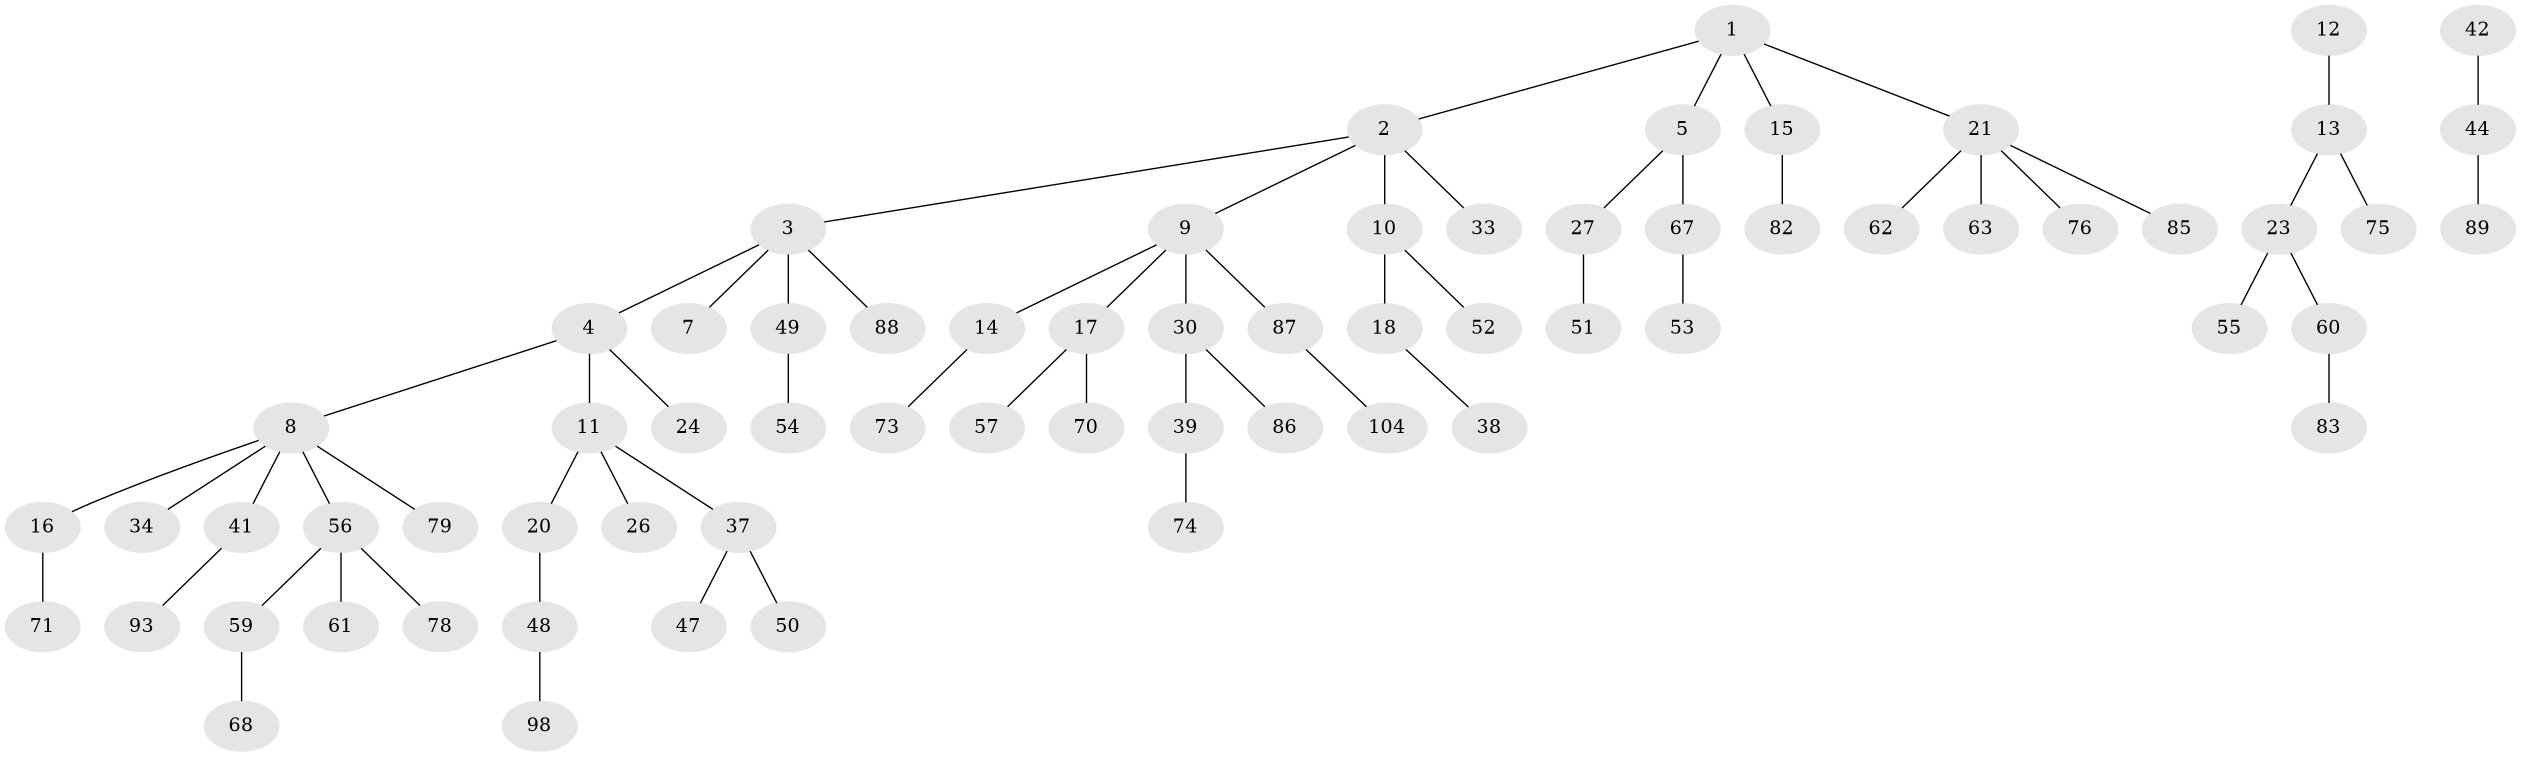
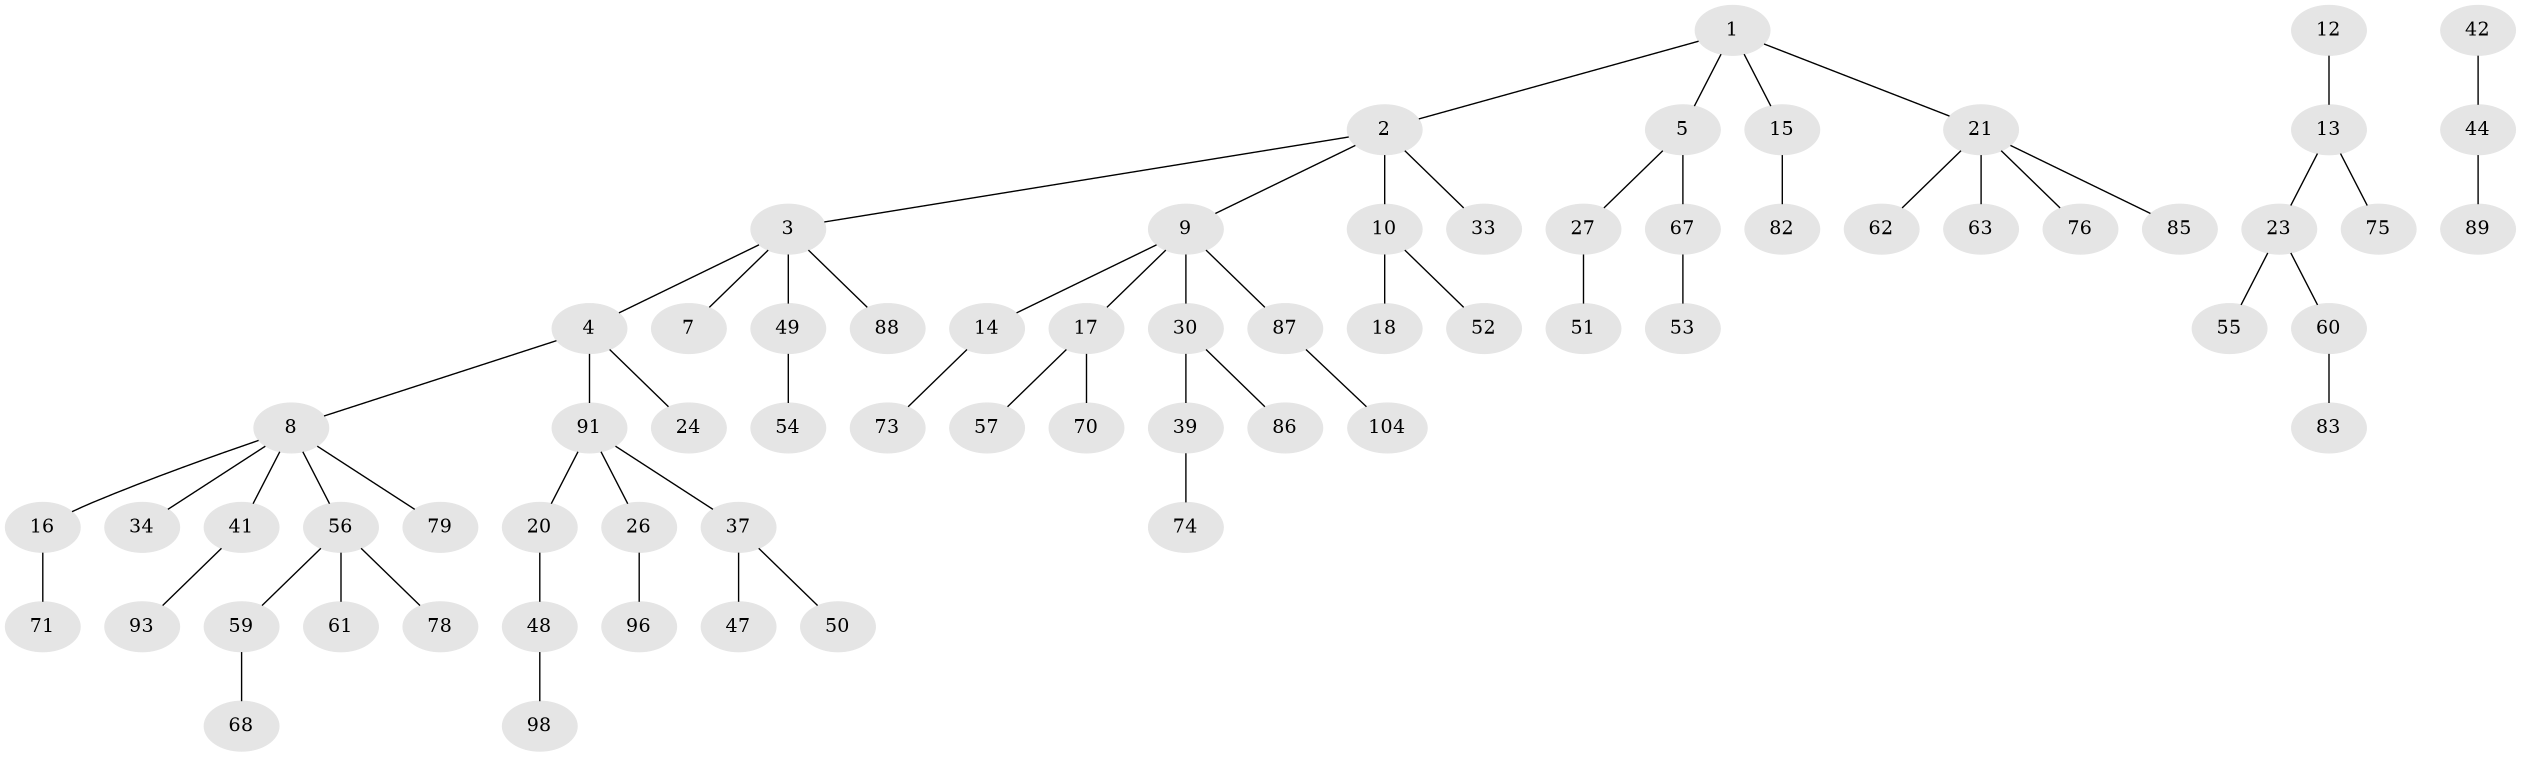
(589, 428) -> (589, 428)
(1490, 428) -> none
none -> (639, 627)
